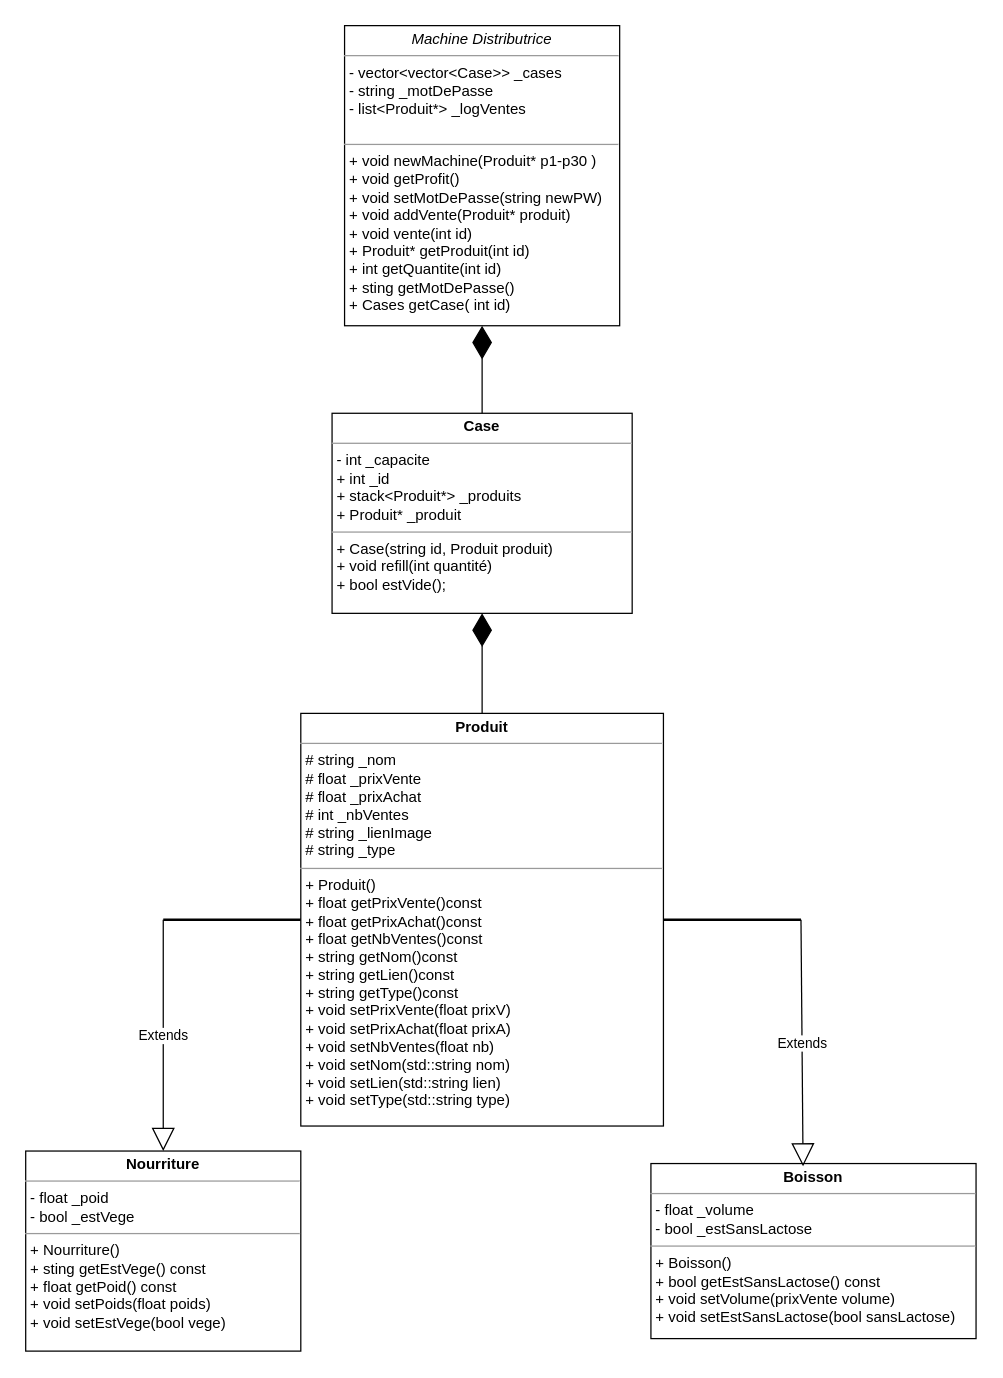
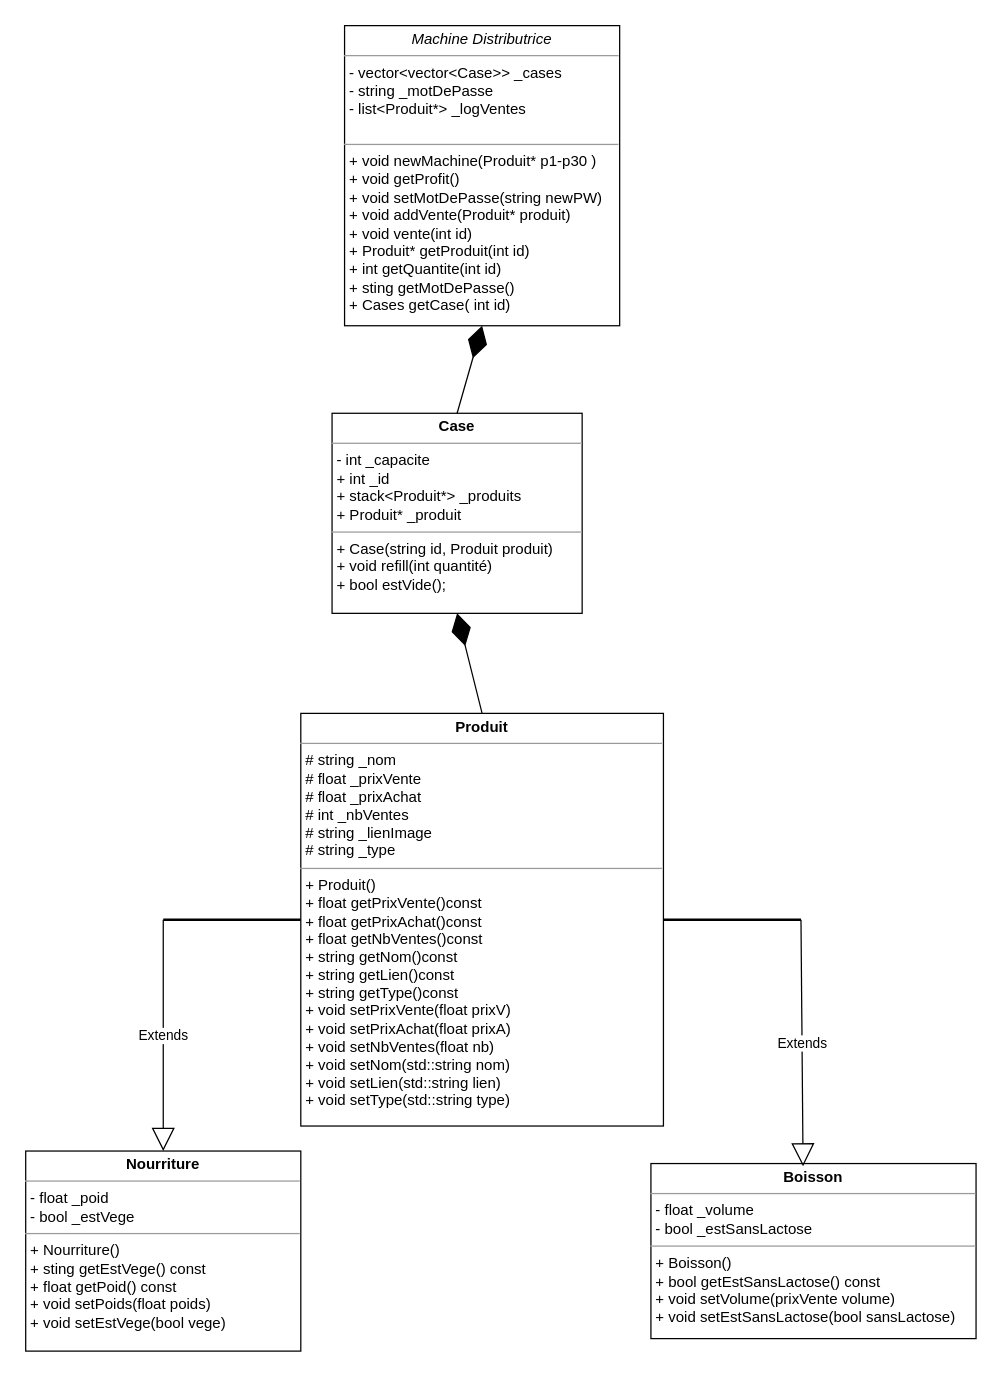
(482, 513) -> (457, 513)
